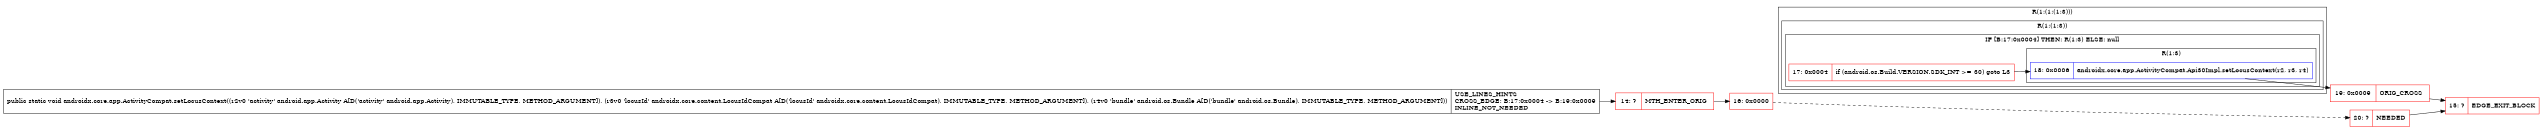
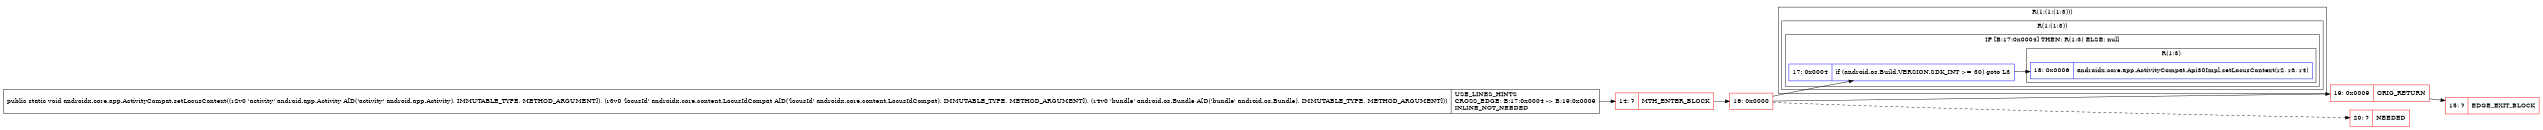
(1902, 72) -> (1902, 72)
(2285, 83) -> (2049, 98)
none -> (1811, 89)
(2401, 93) -> (2401, 93)
(1676, 101) -> (1676, 101)
(2425, 113) -> none
